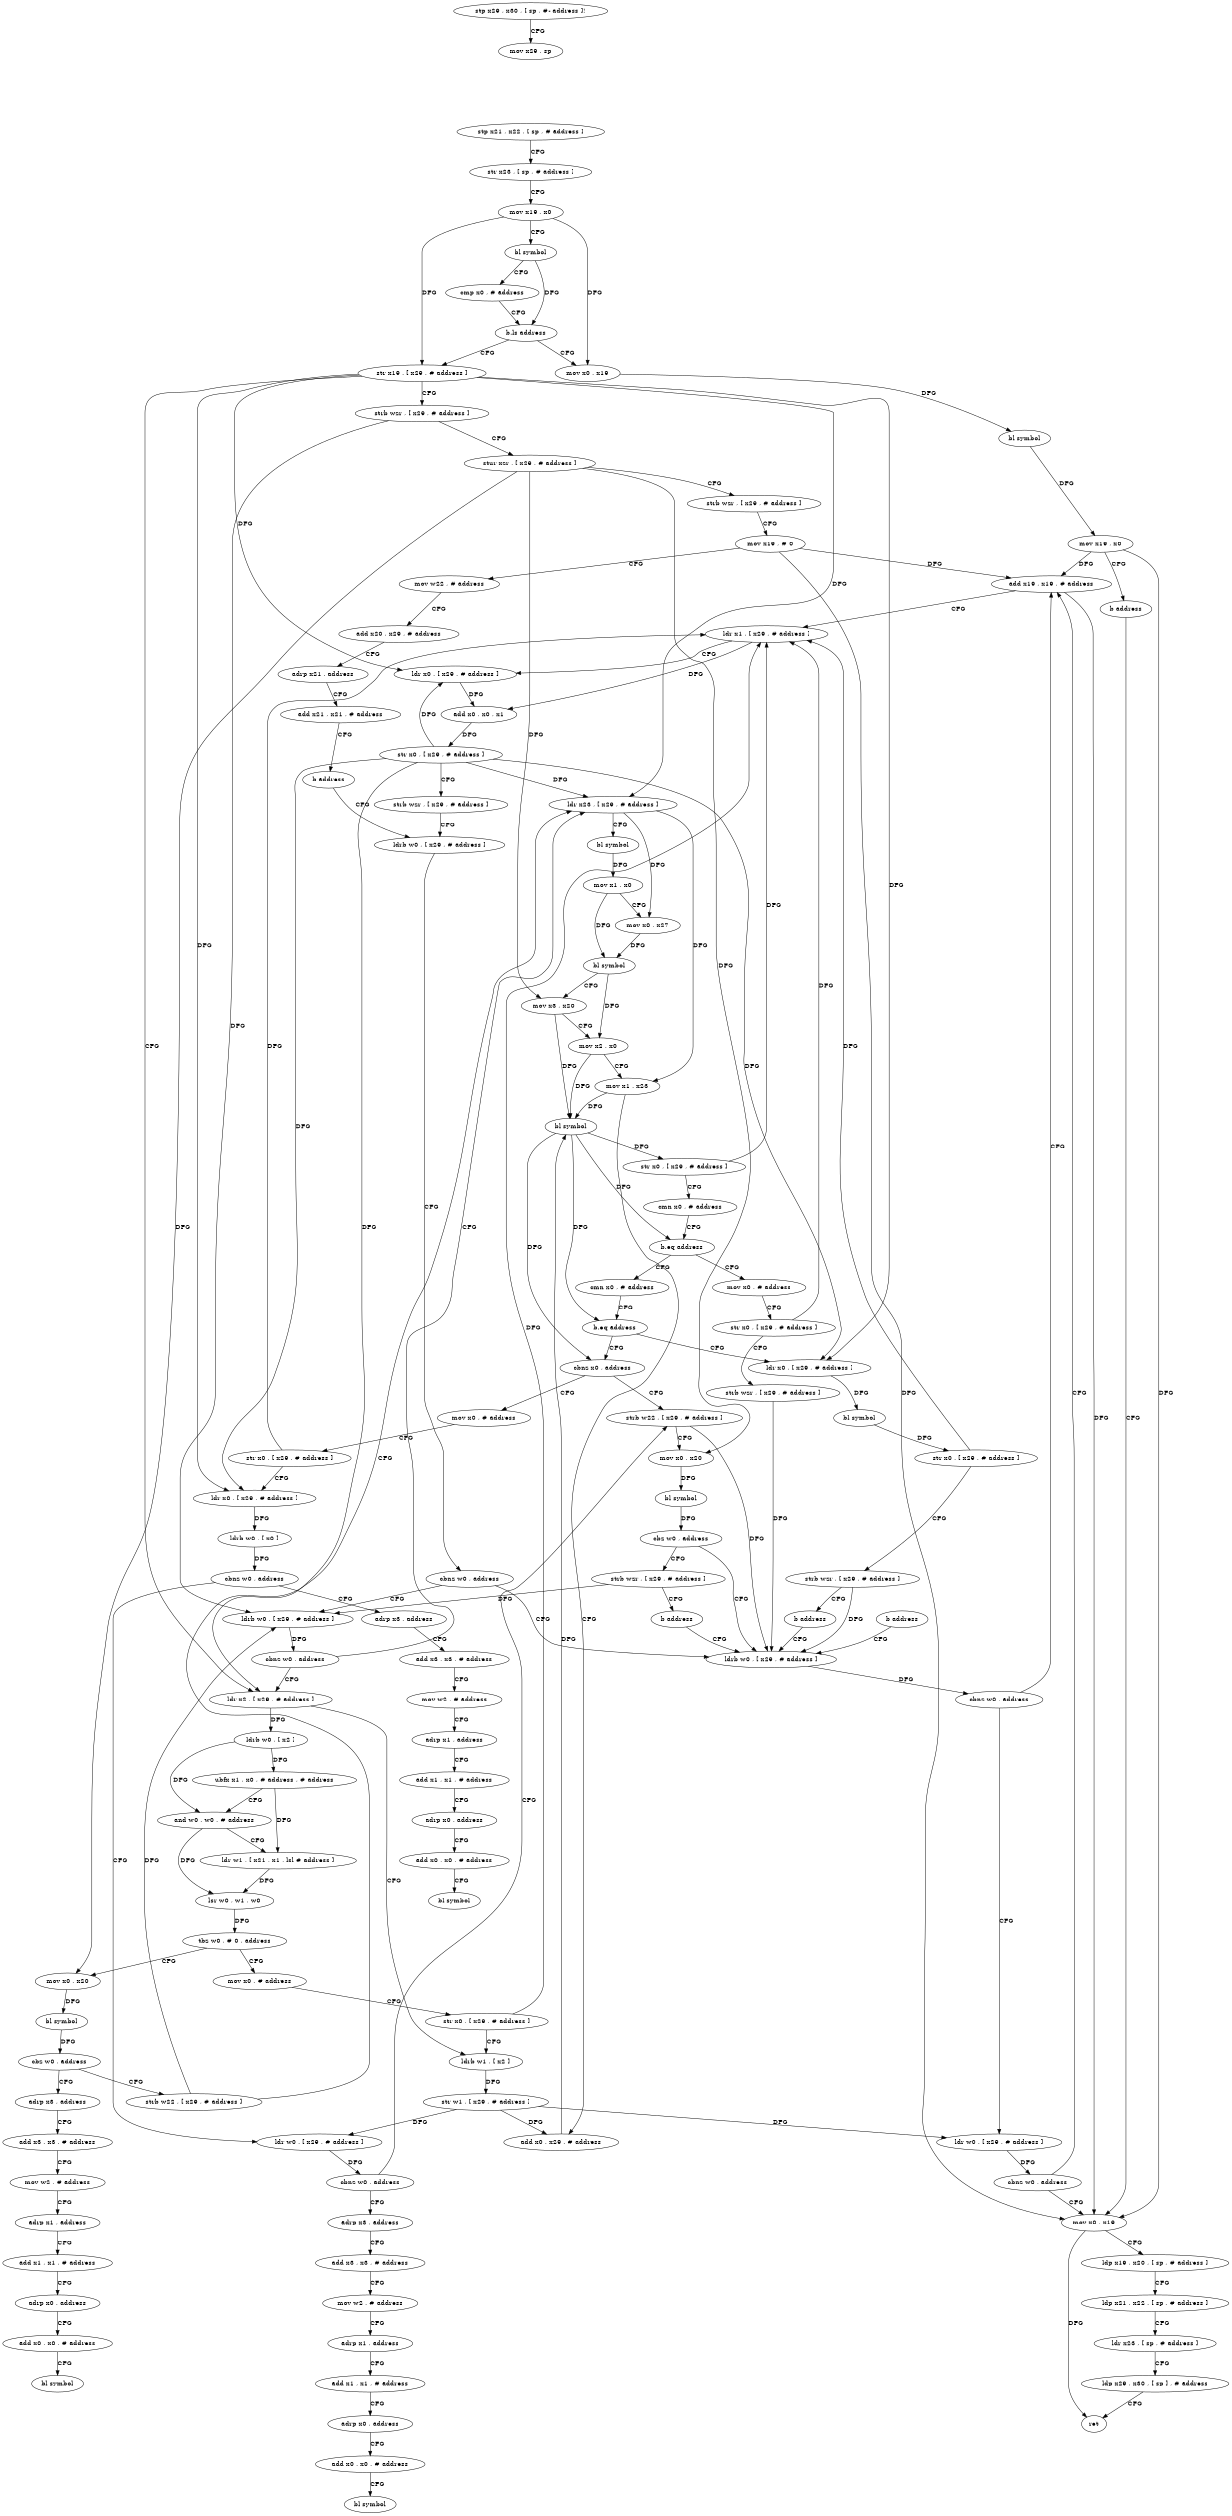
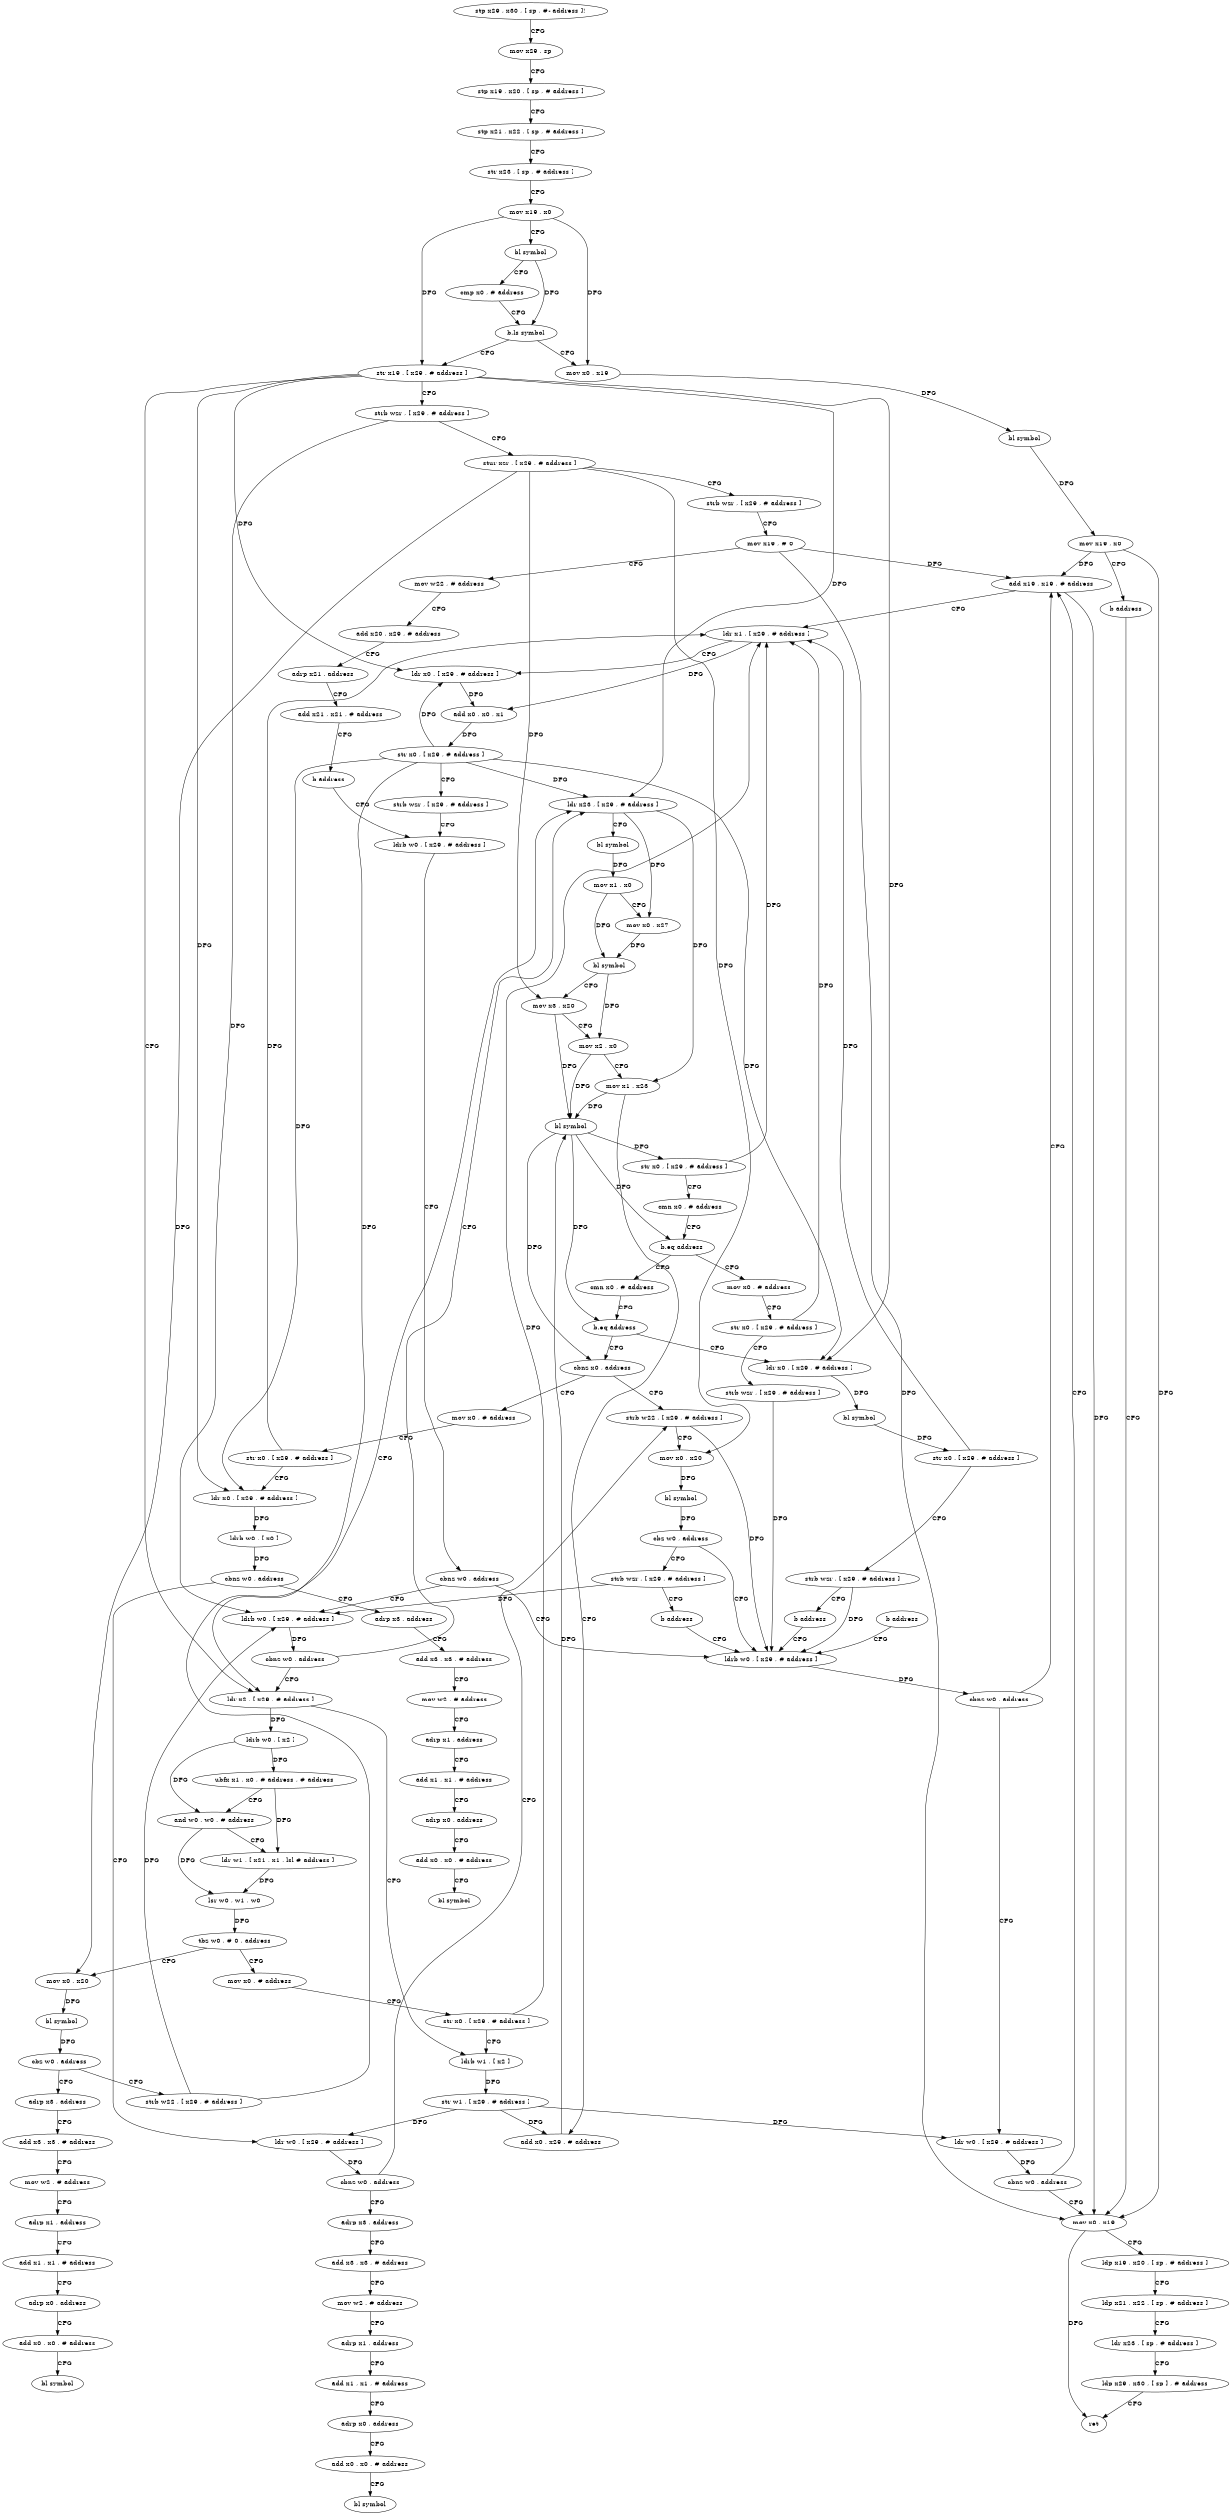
none -> (531, 92)
(526, 333) -> (526, 333)
